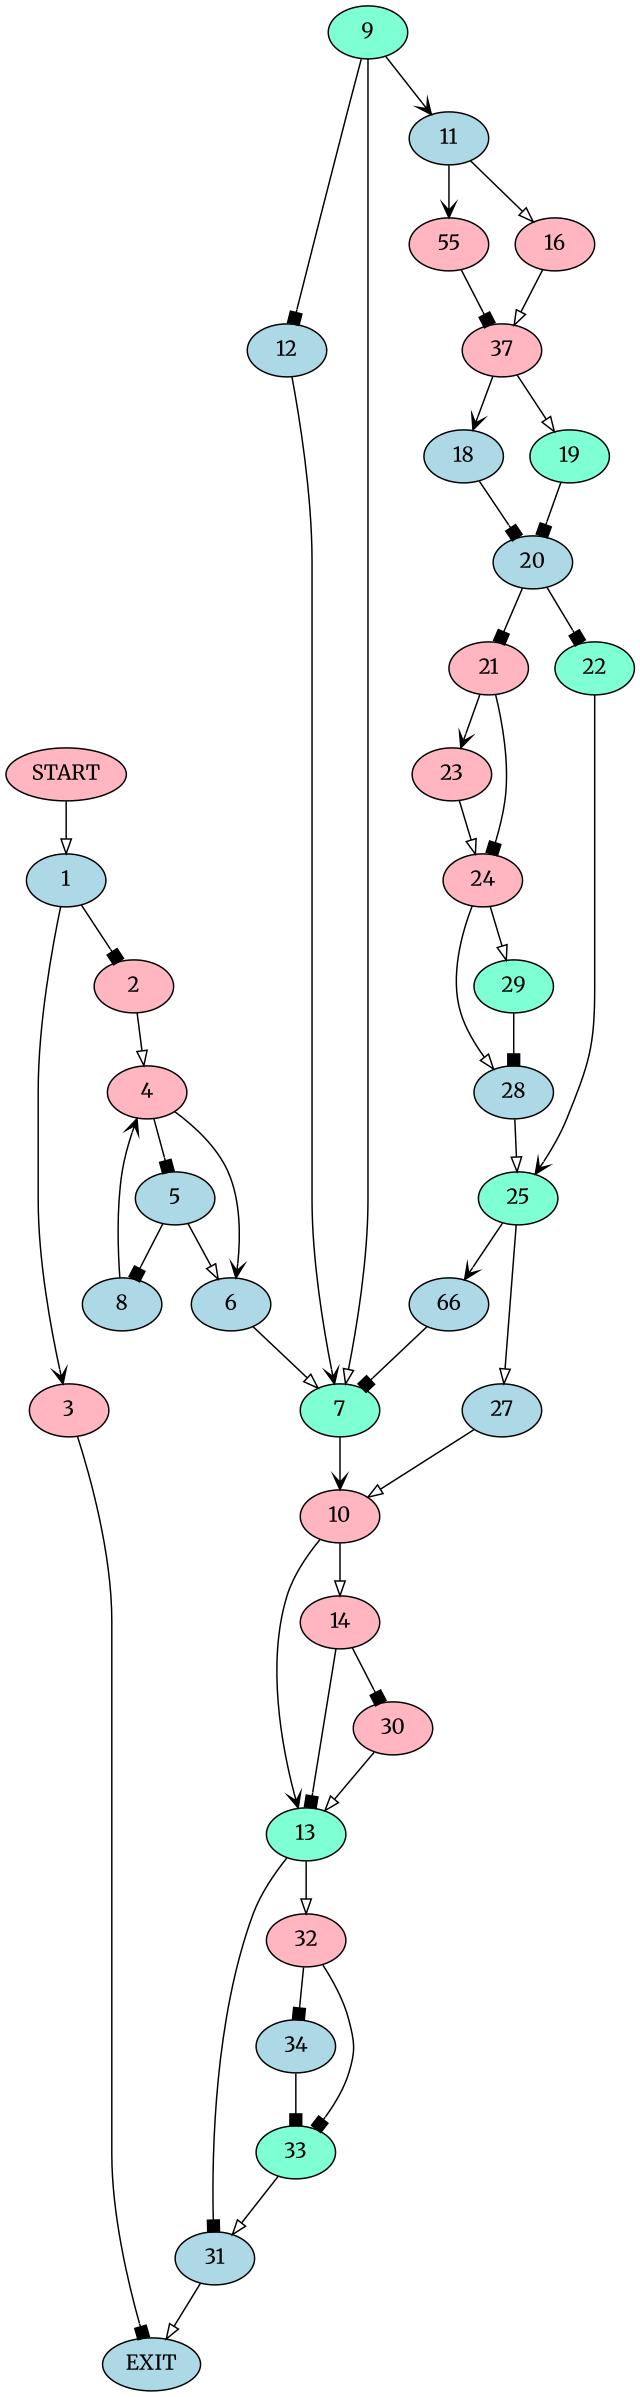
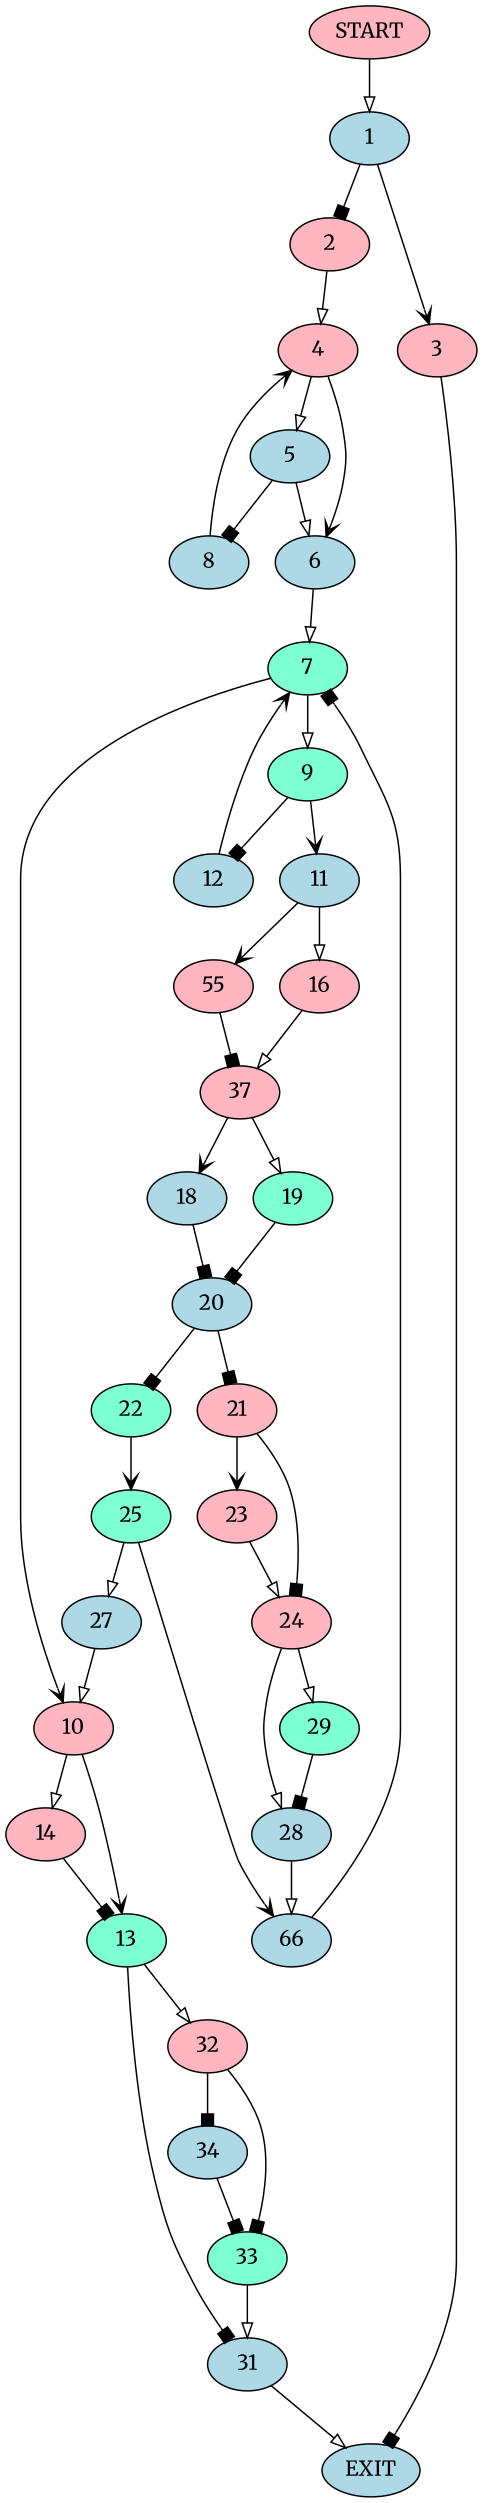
(368, 715) -> (308, 714)
(159, 1138) -> (306, 396)
(516, 1138) -> (292, 1880)
(393, 1728) -> none
